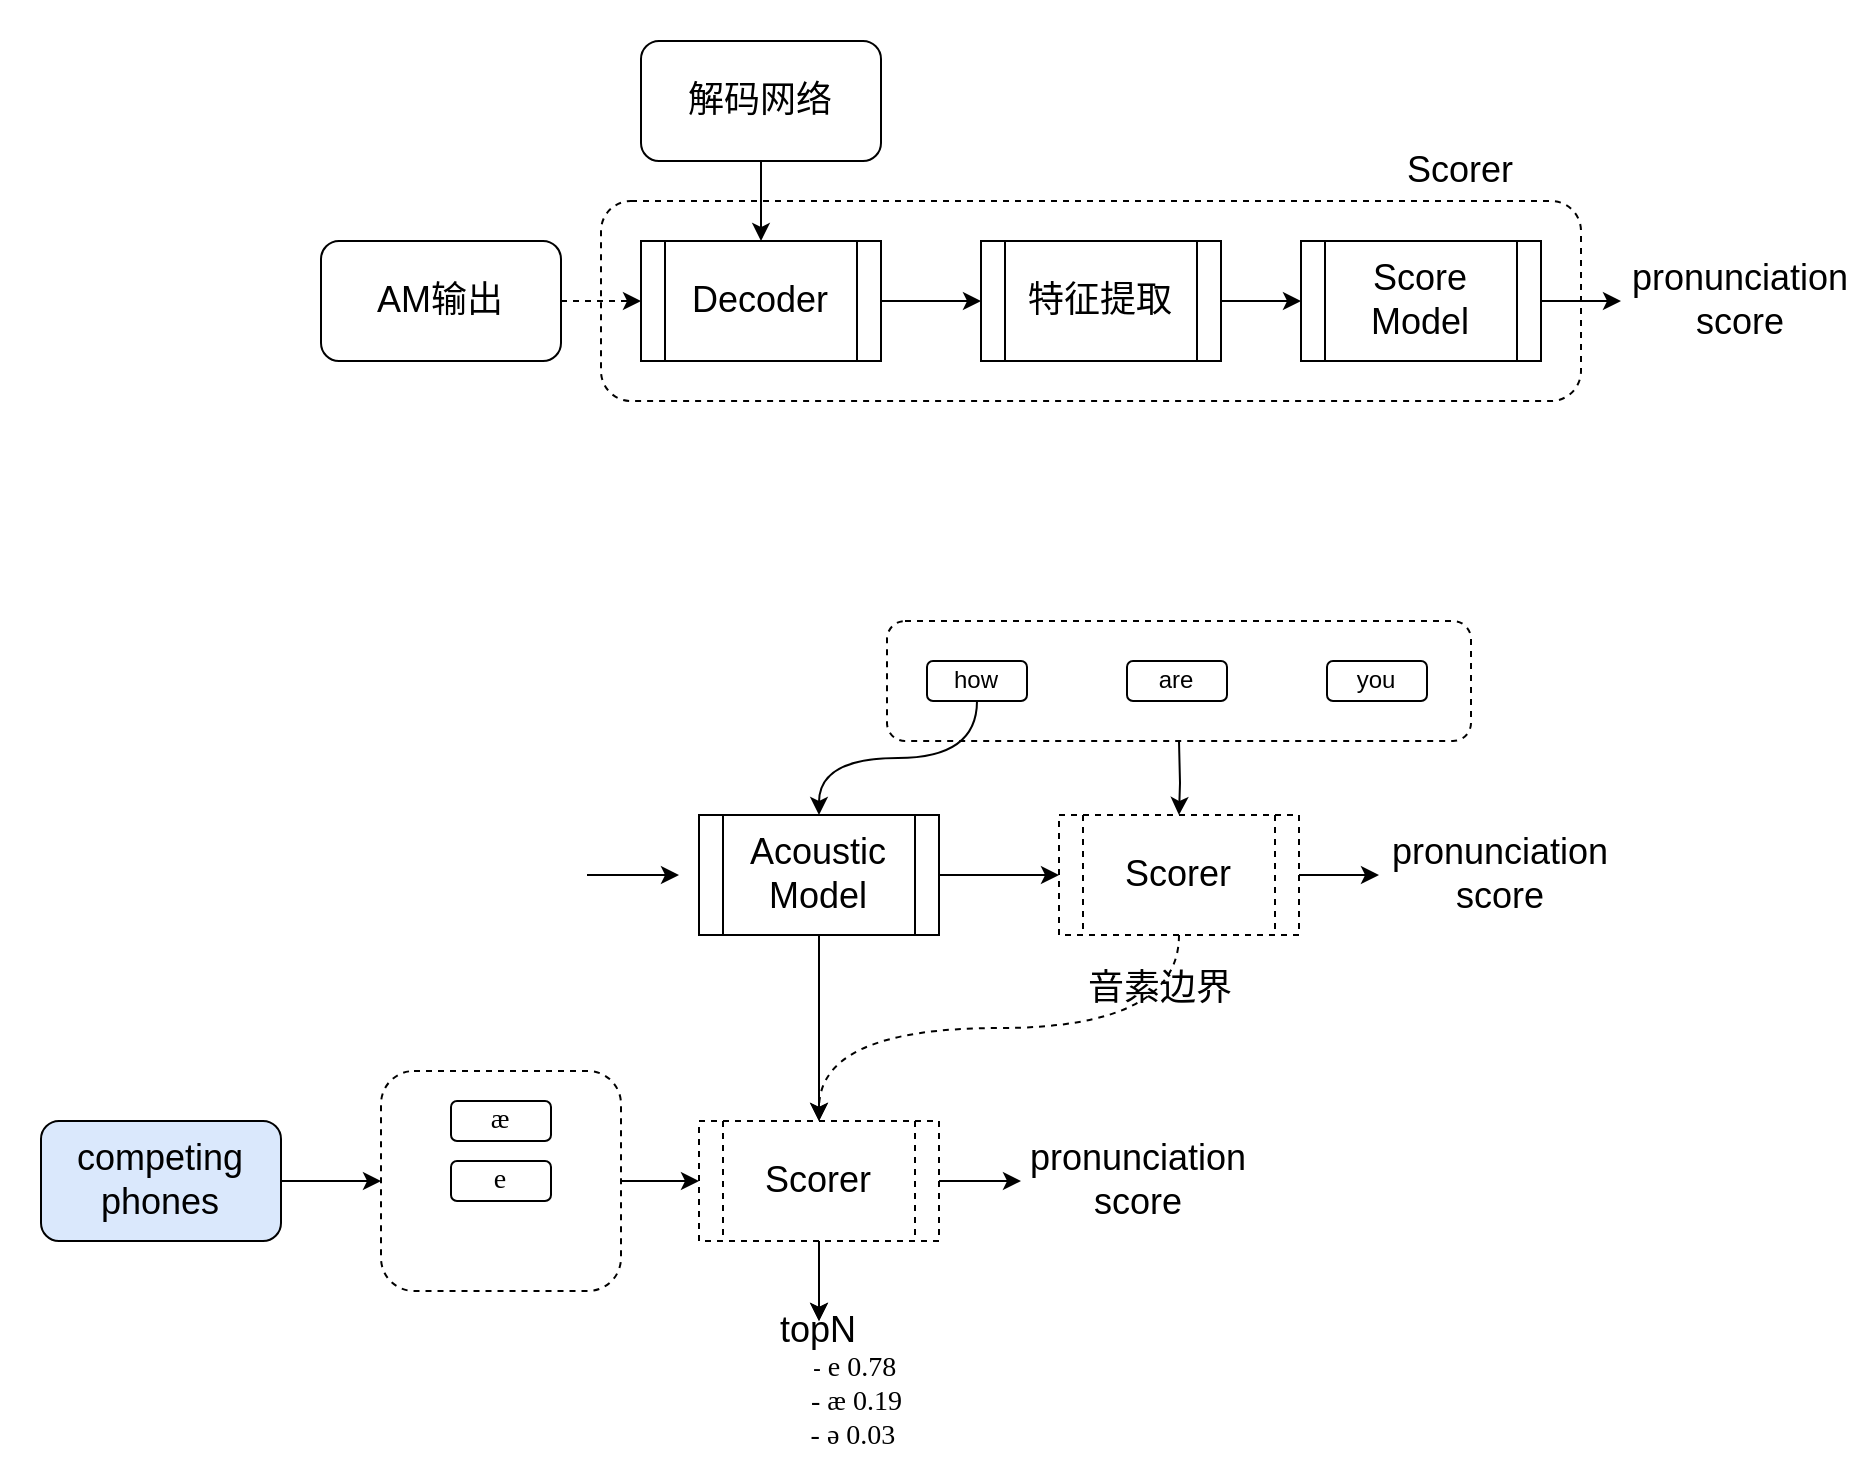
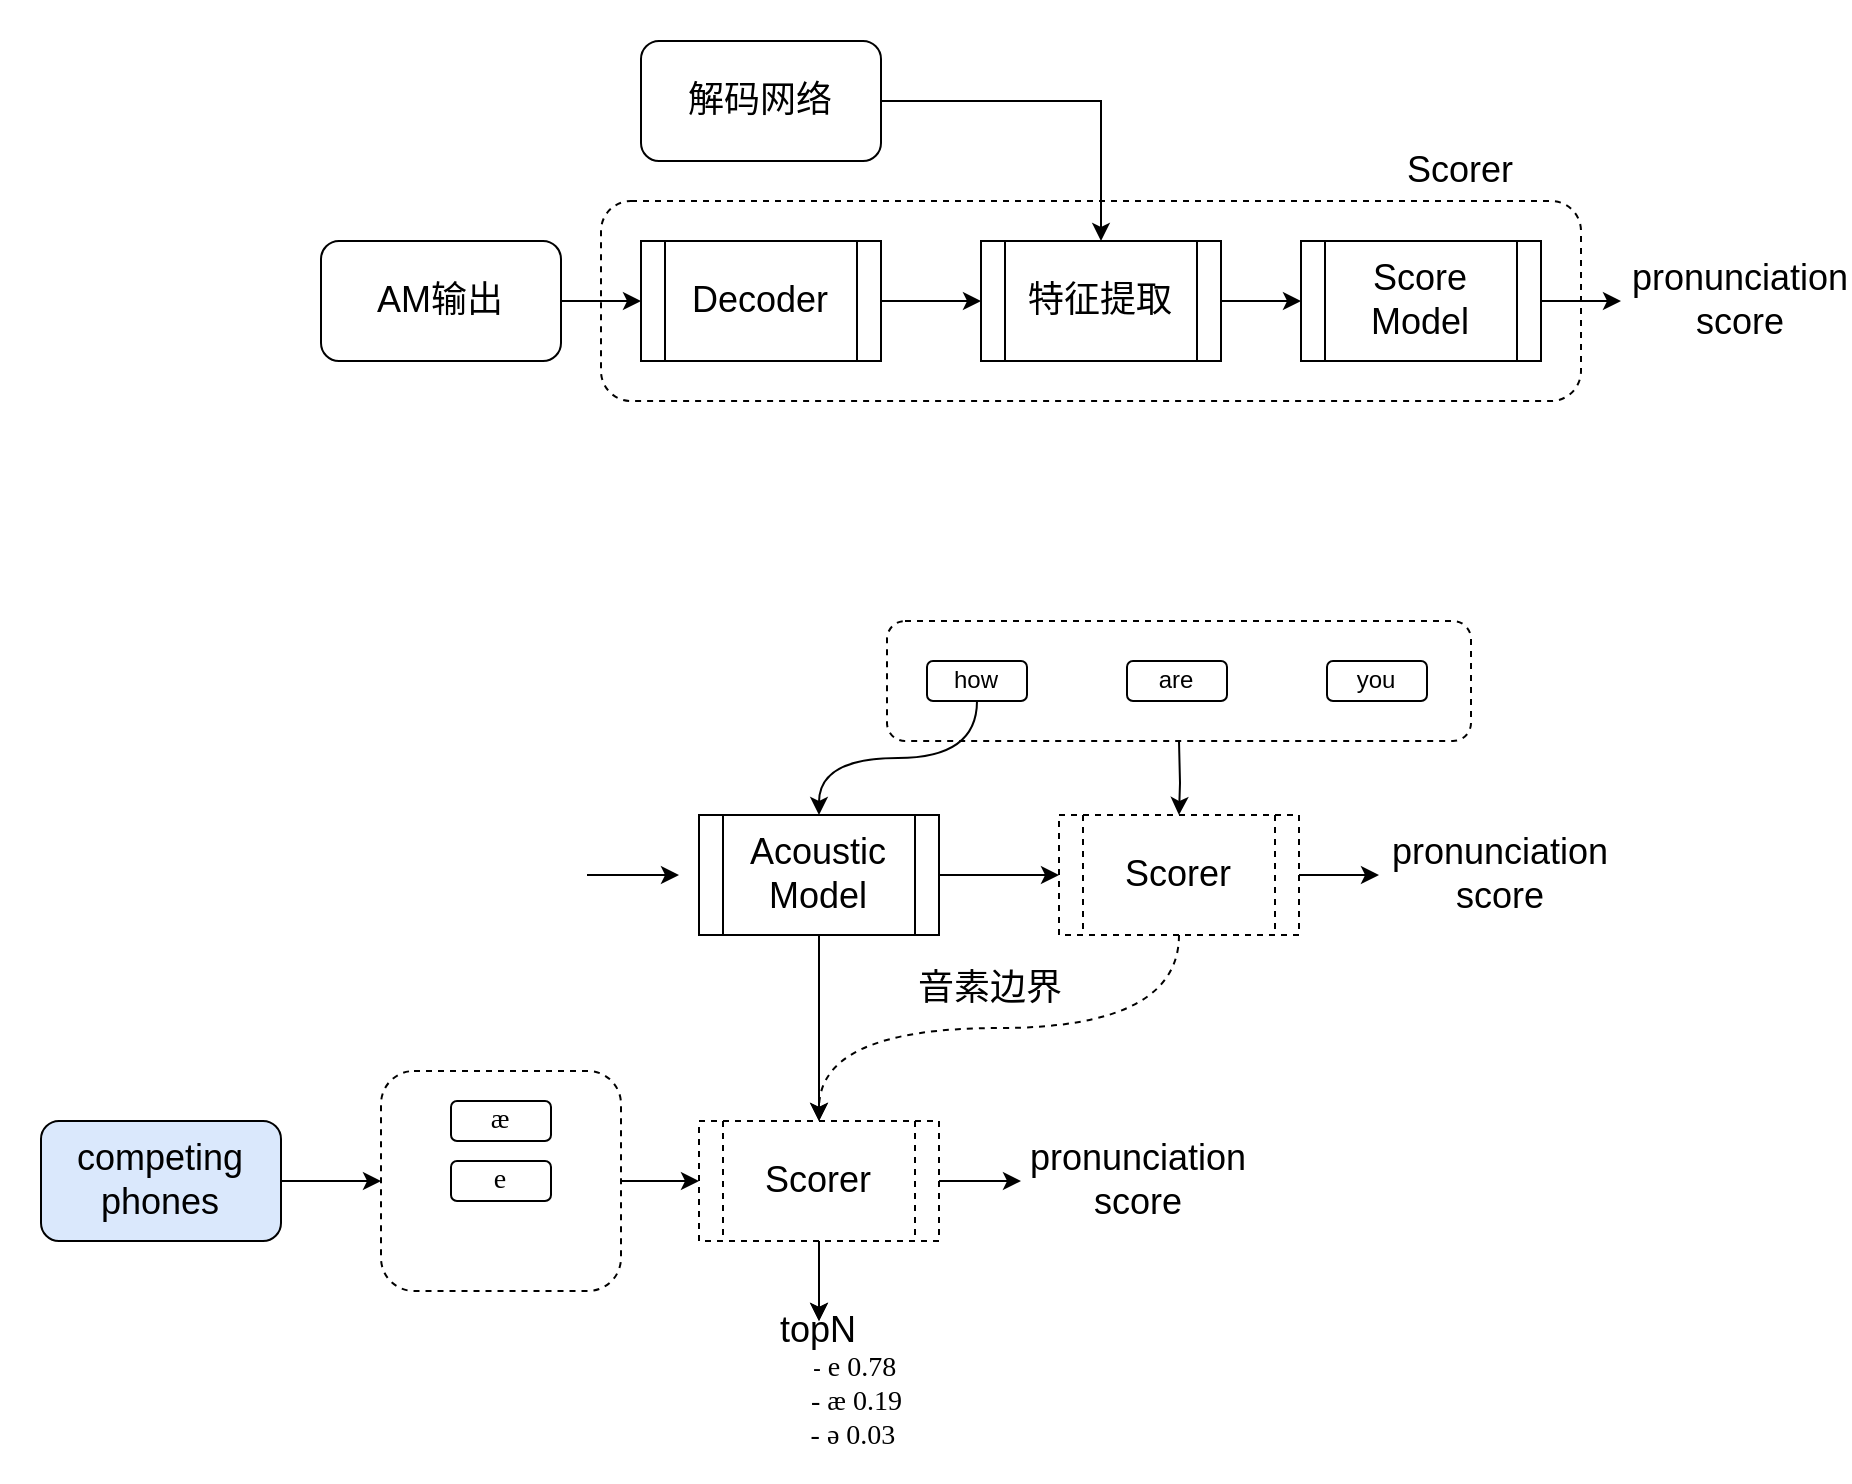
(761, 194) -> (1054, 101)
(593, 301) -> (593, 301)
(1161, 989) -> (991, 989)
